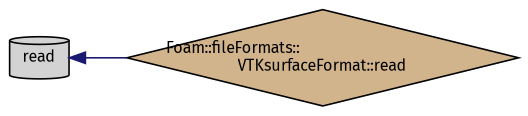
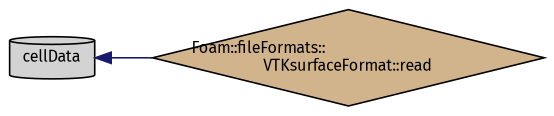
(39, 58) -> (52, 58)
